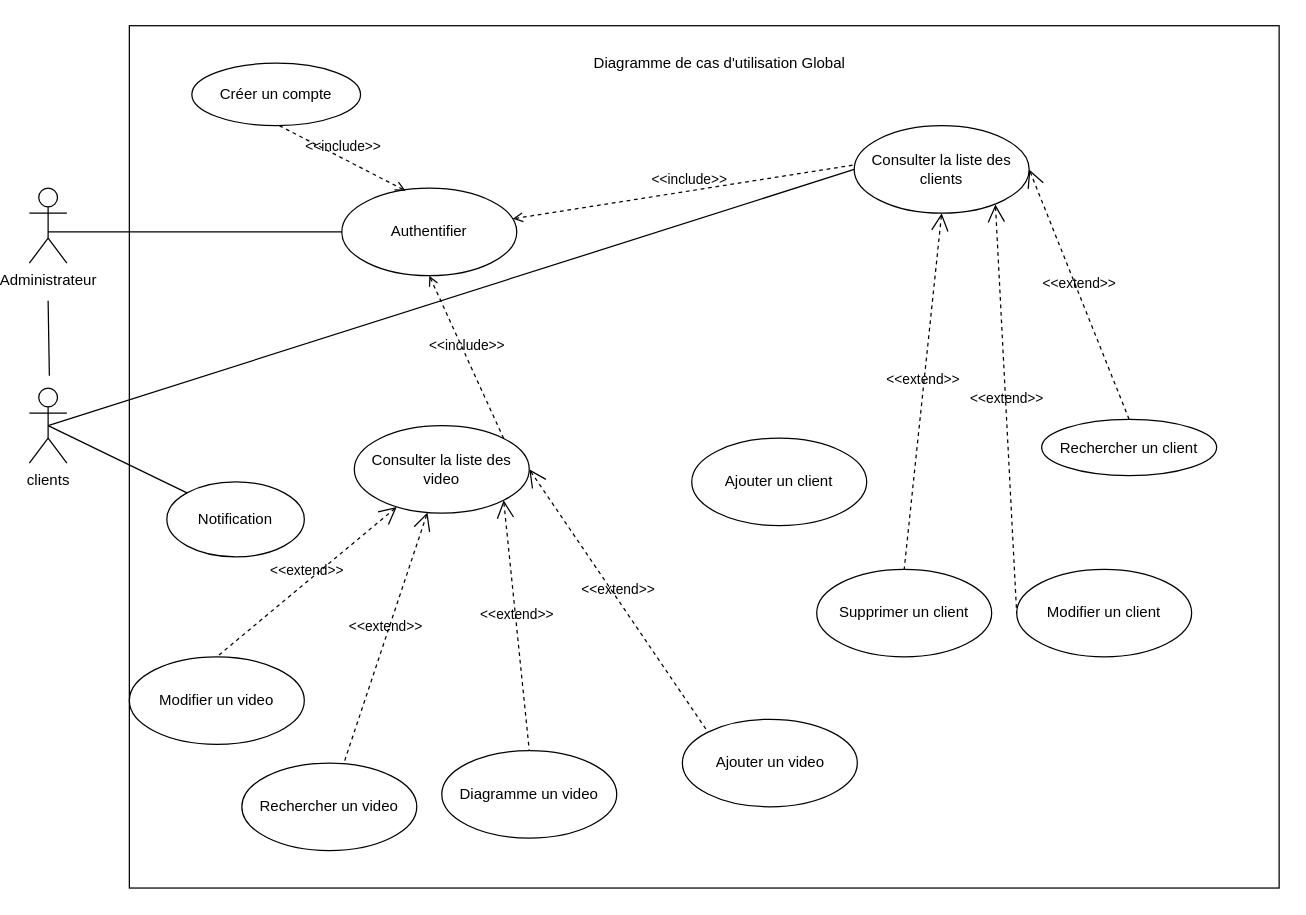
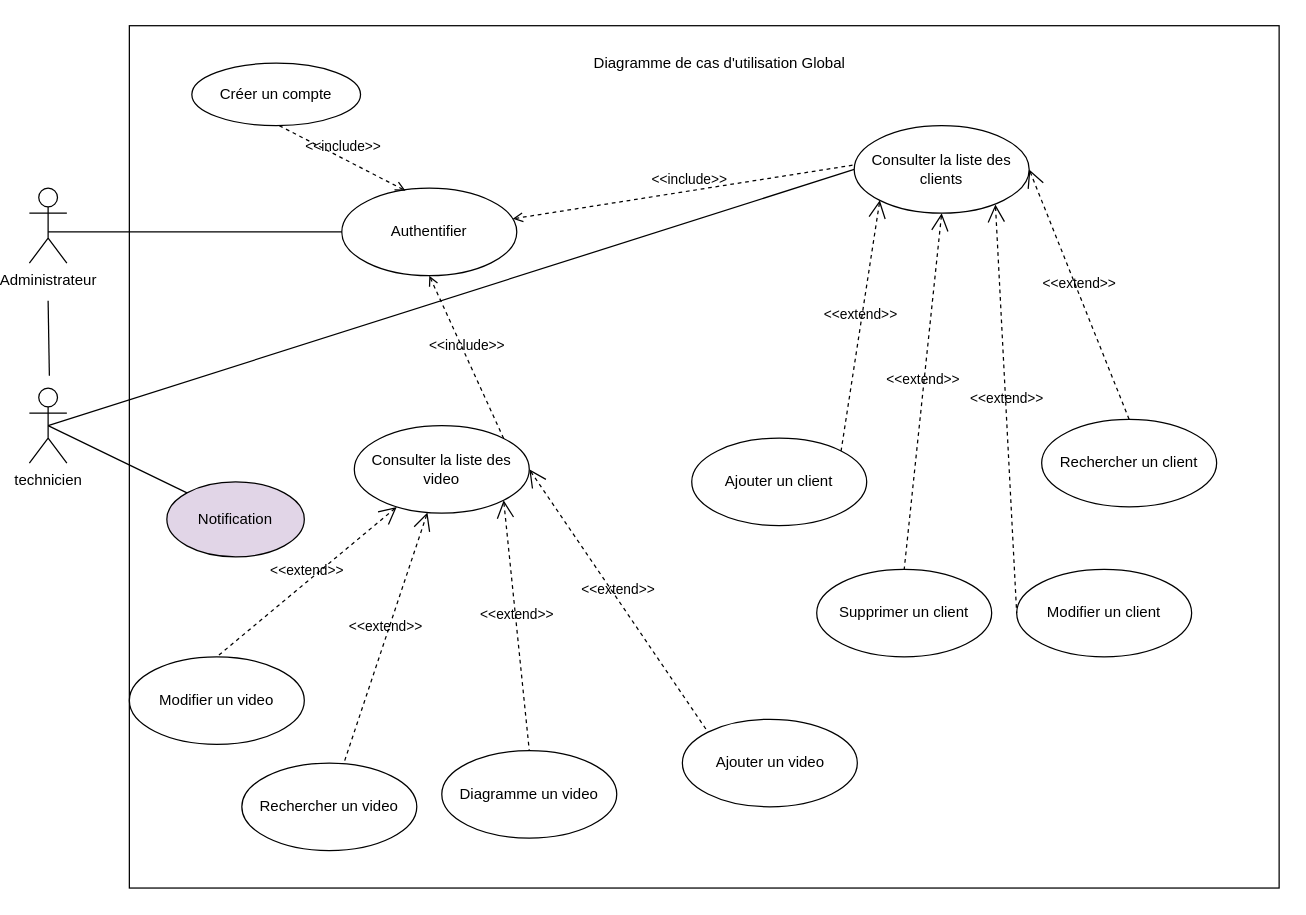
none -> (860, 327)
(1129, 448) -> (1129, 463)
(49, 481) -> (49, 481)
(236, 519) -> (236, 519)
